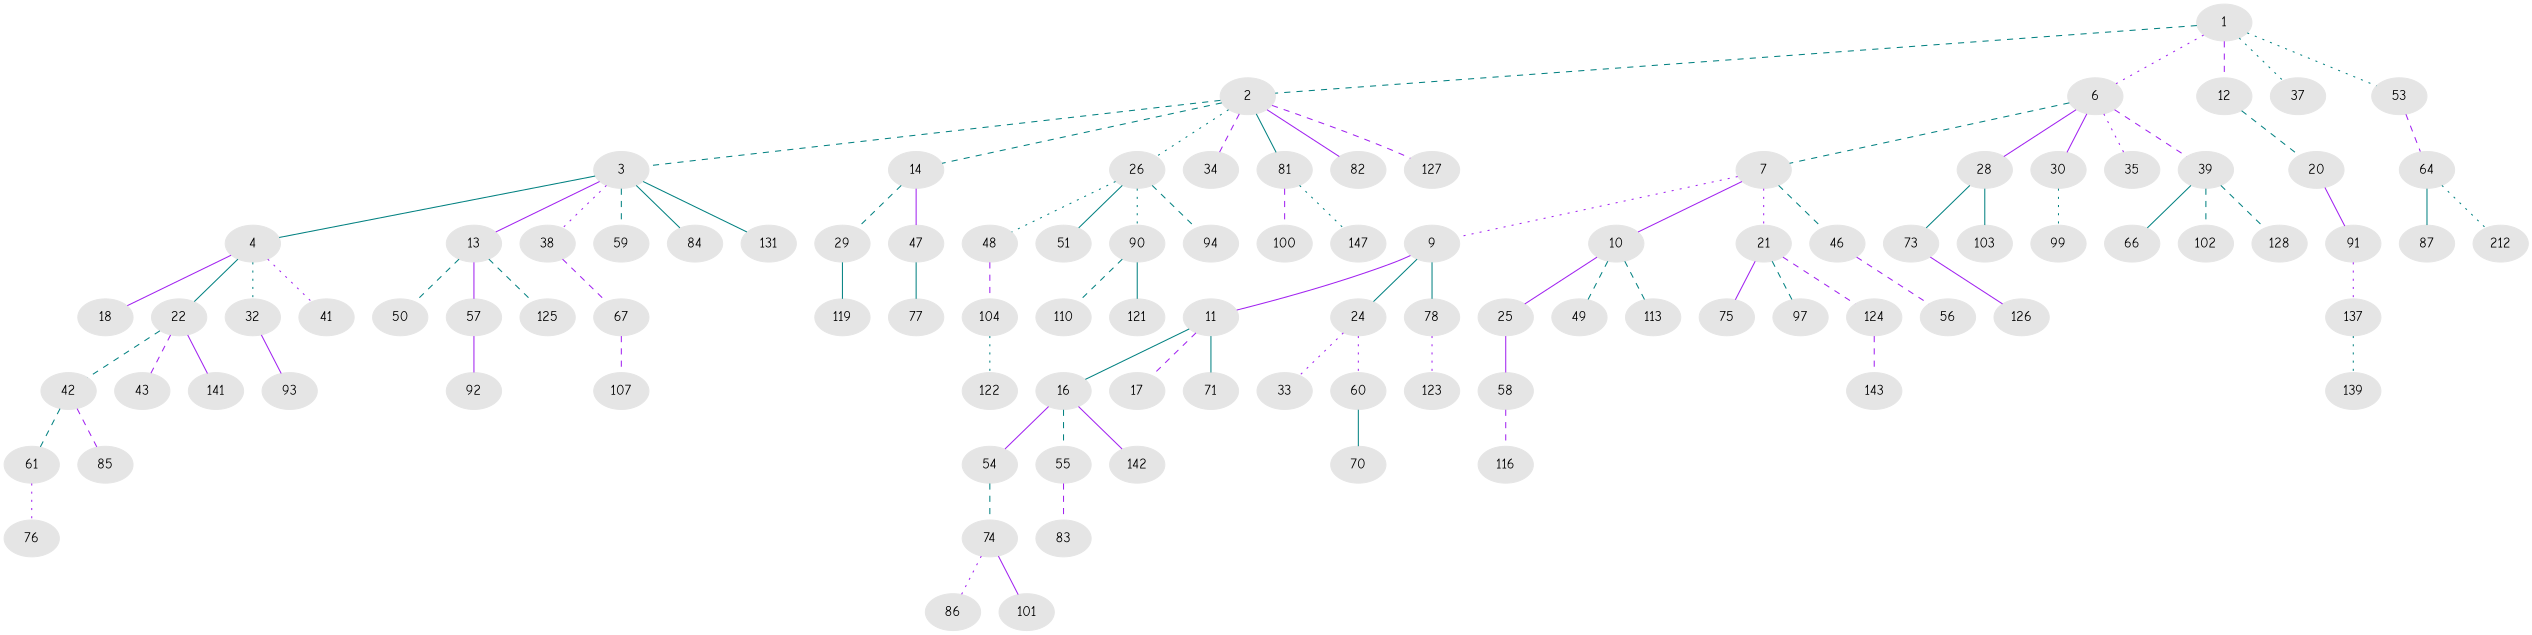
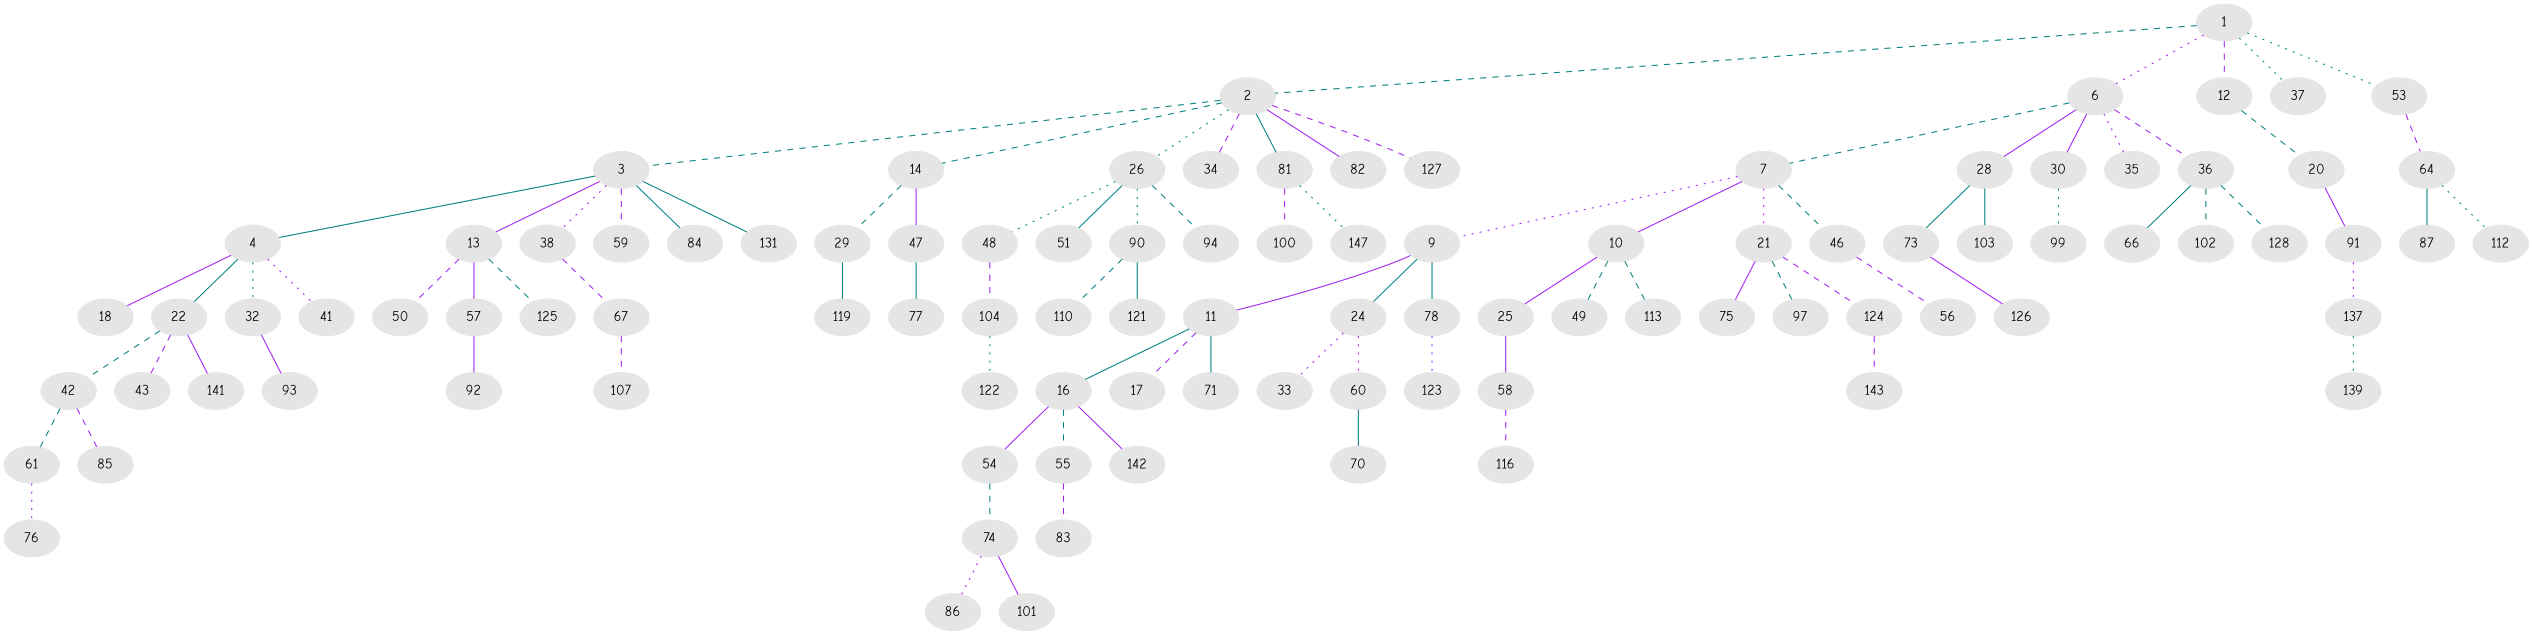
(2206, 170) -> (2206, 170)
(621, 207) -> (621, 207)
(2501, 244) -> (2501, 244)
(437, 280) -> (437, 280)
